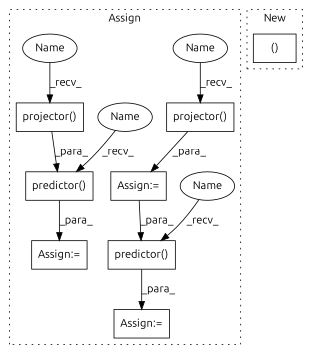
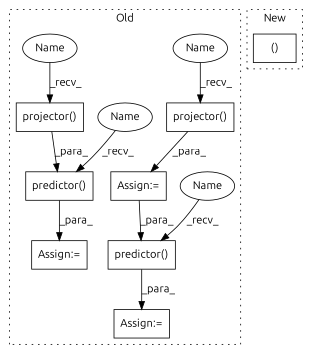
(125, 19) -> (125, 19)
